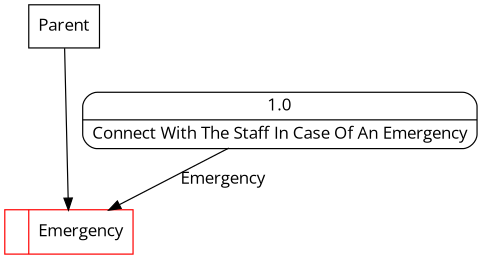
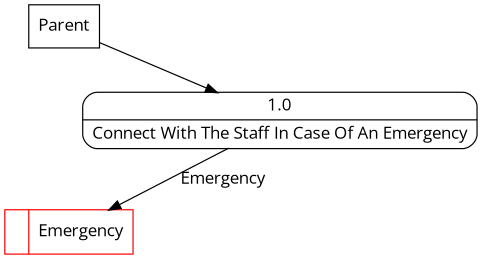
(66, 123) -> (153, 65)
